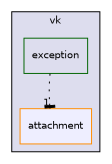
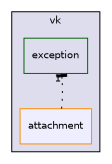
(49, 89) -> (62, 94)
